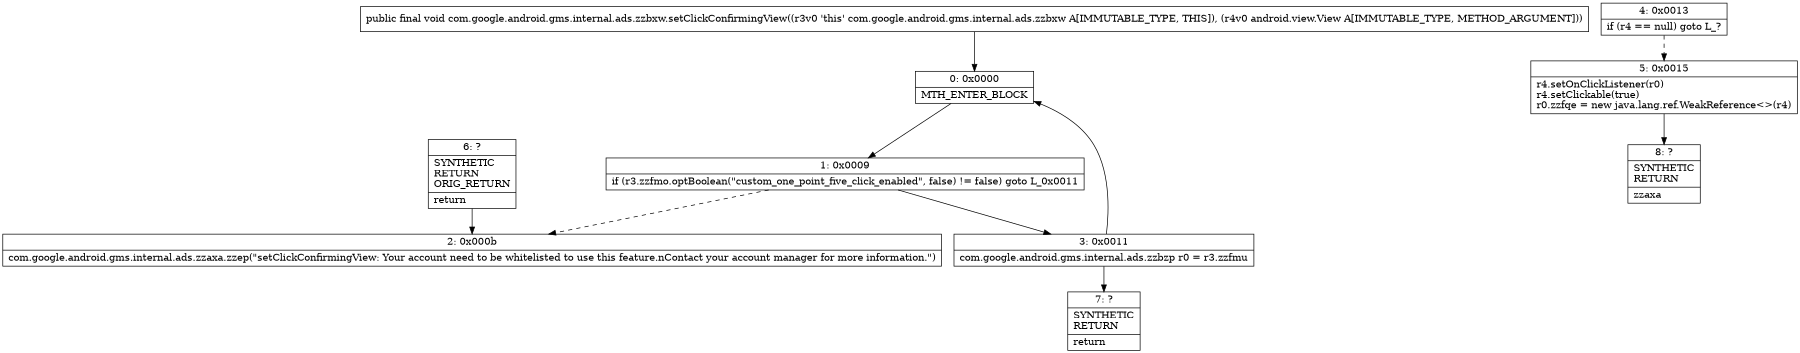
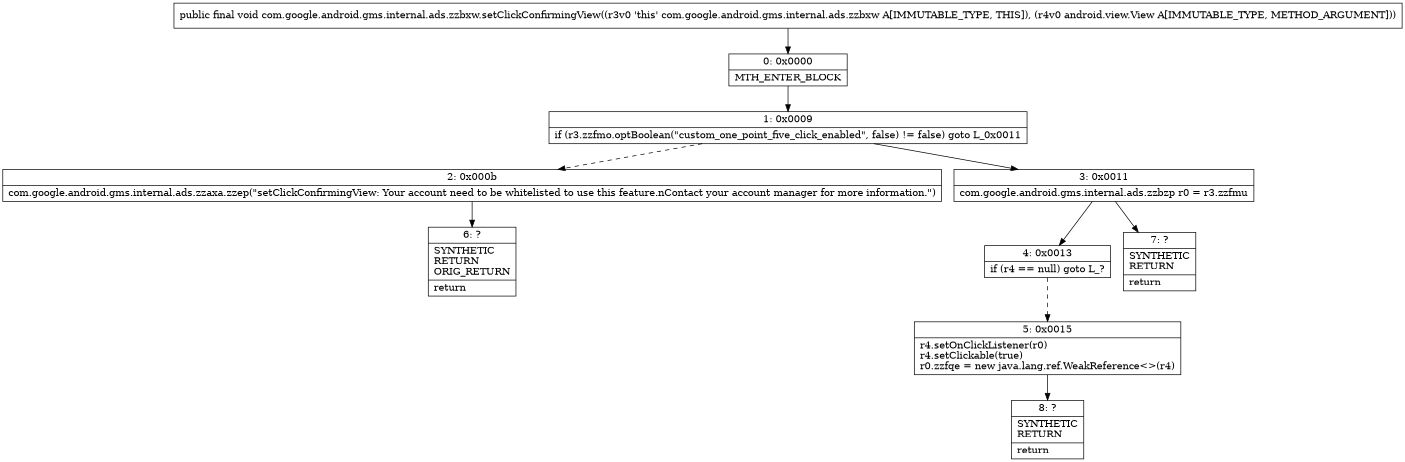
(1099, 155) -> (1078, 221)
(1647, 195) -> (1033, 451)
(472, 218) -> (472, 211)
